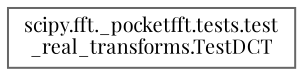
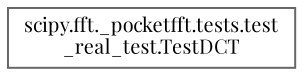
(152, 38) -> (152, 38)
